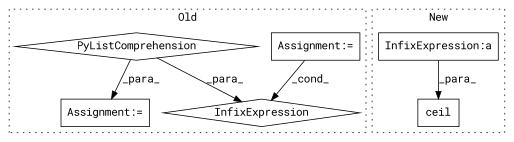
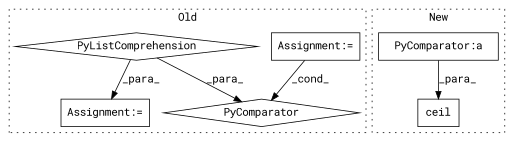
(438, 47) -> (438, 47)
(262, 113) -> (262, 113)
